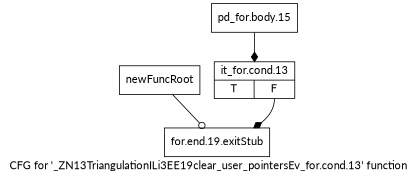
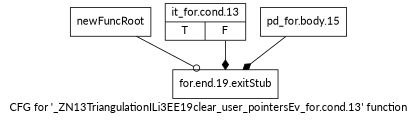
(255, 42) -> (268, 50)
